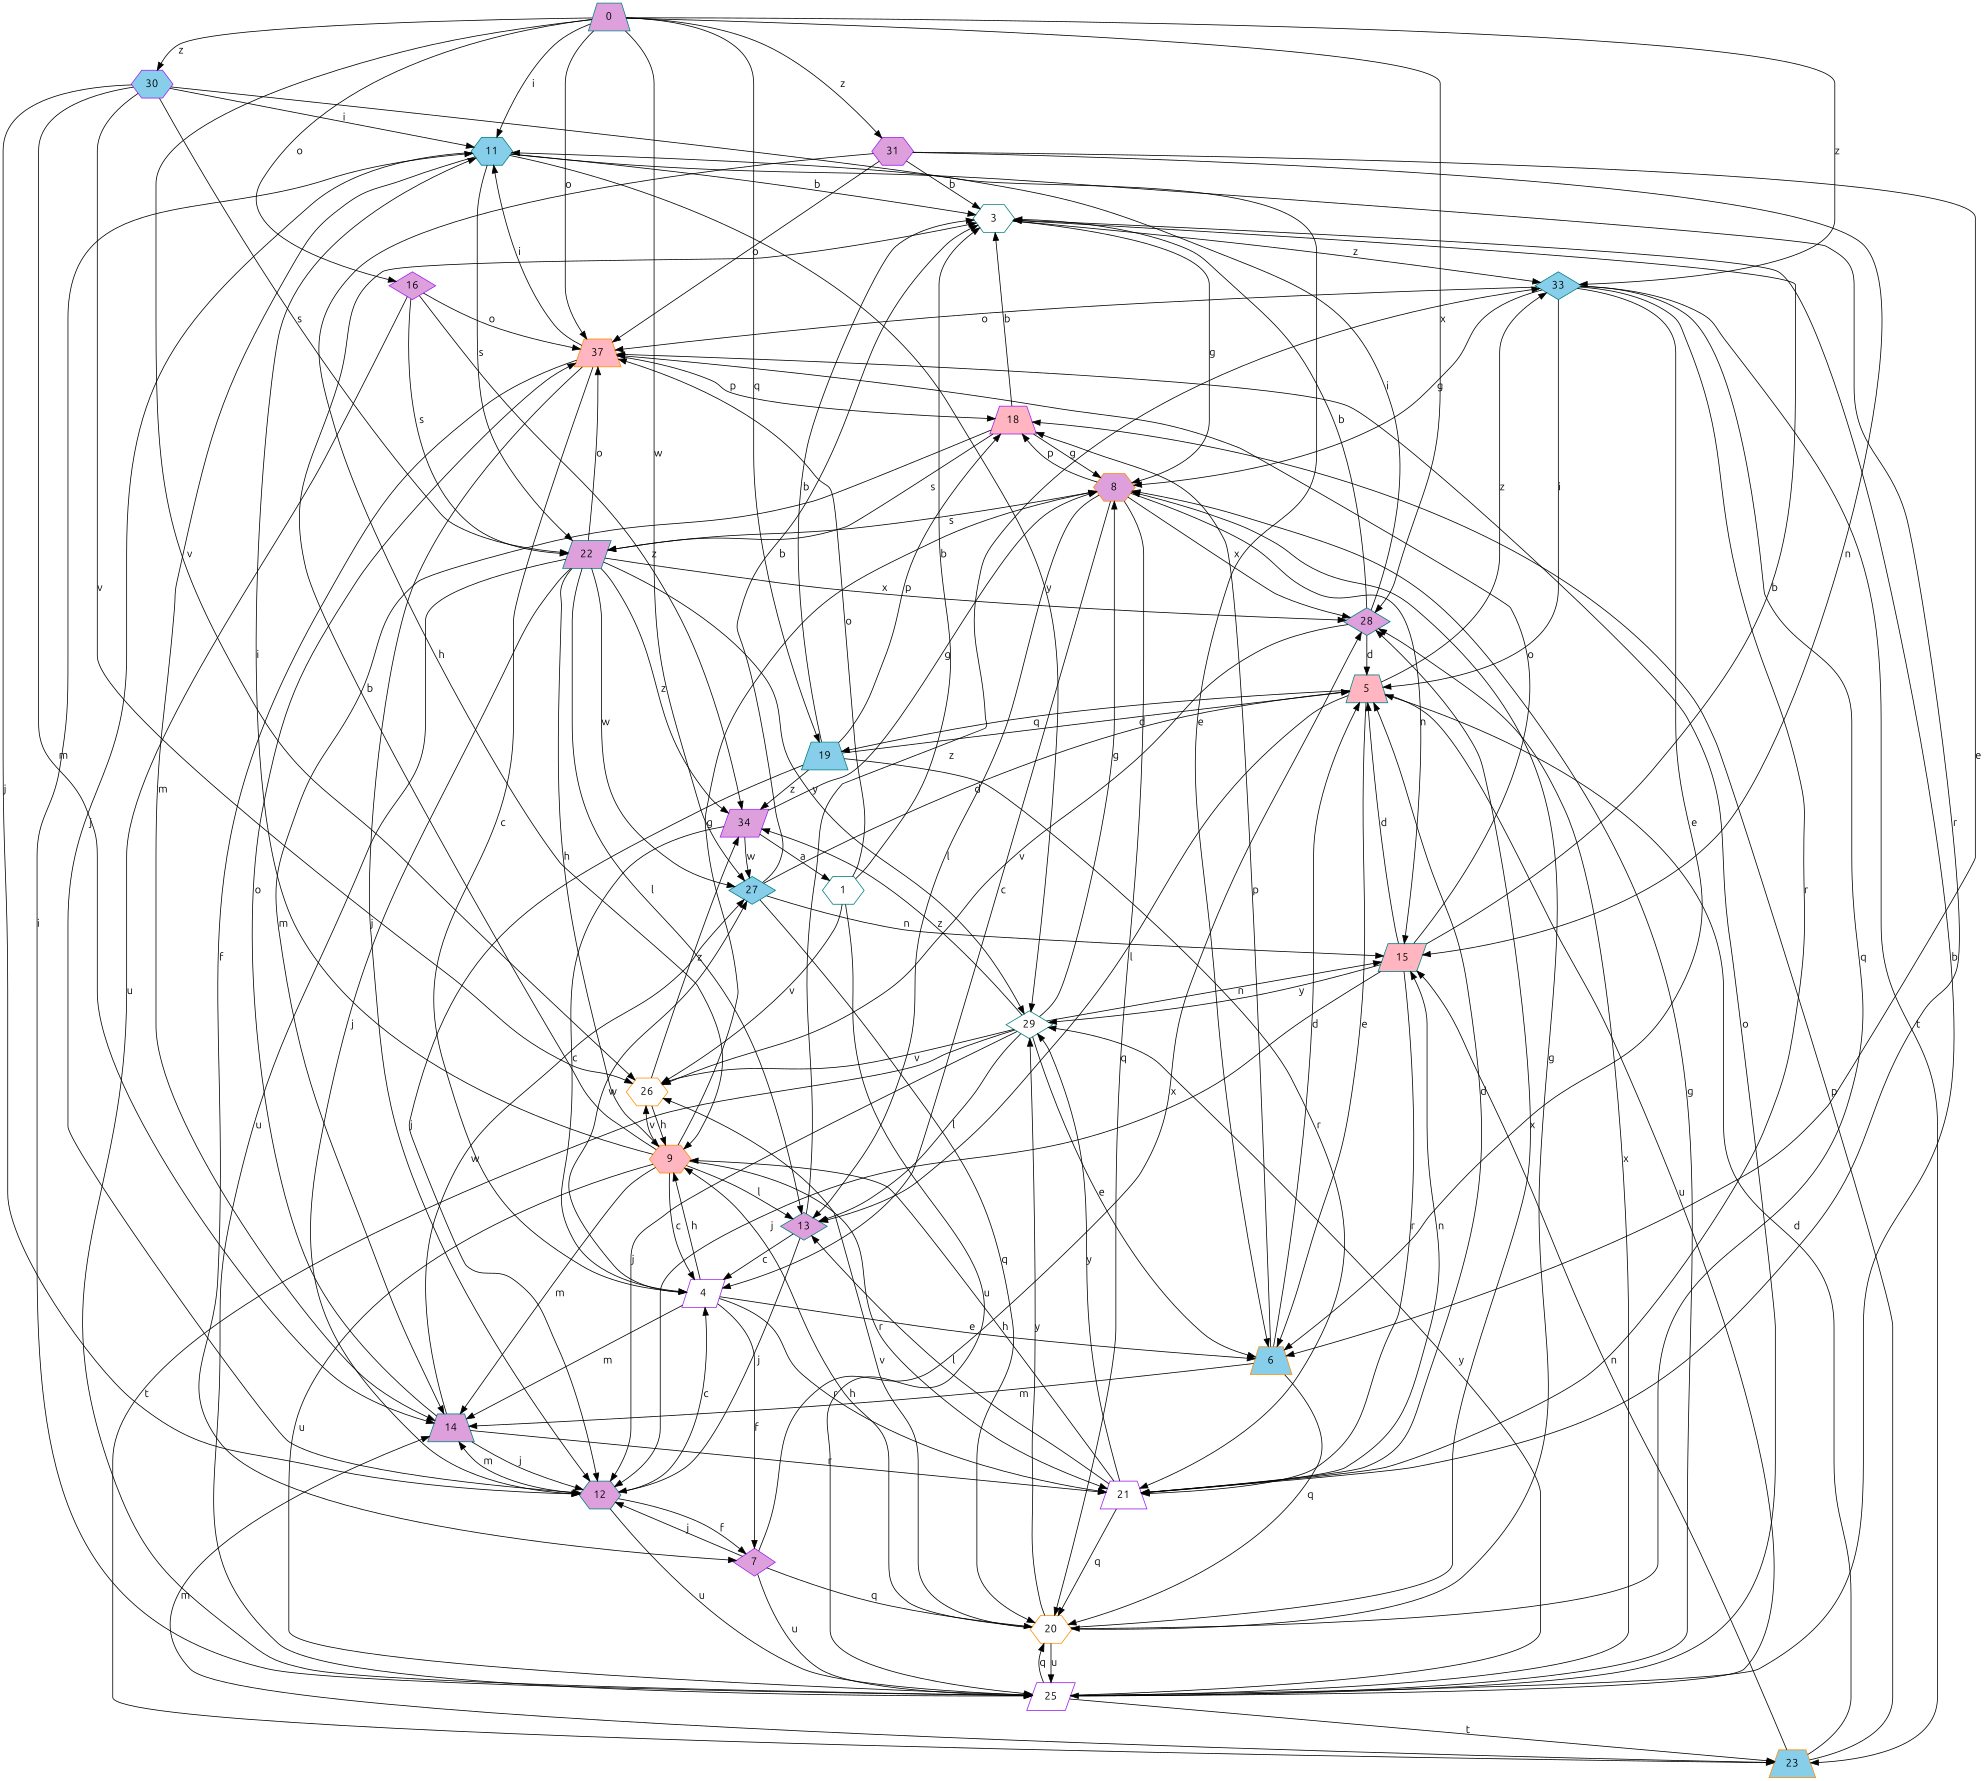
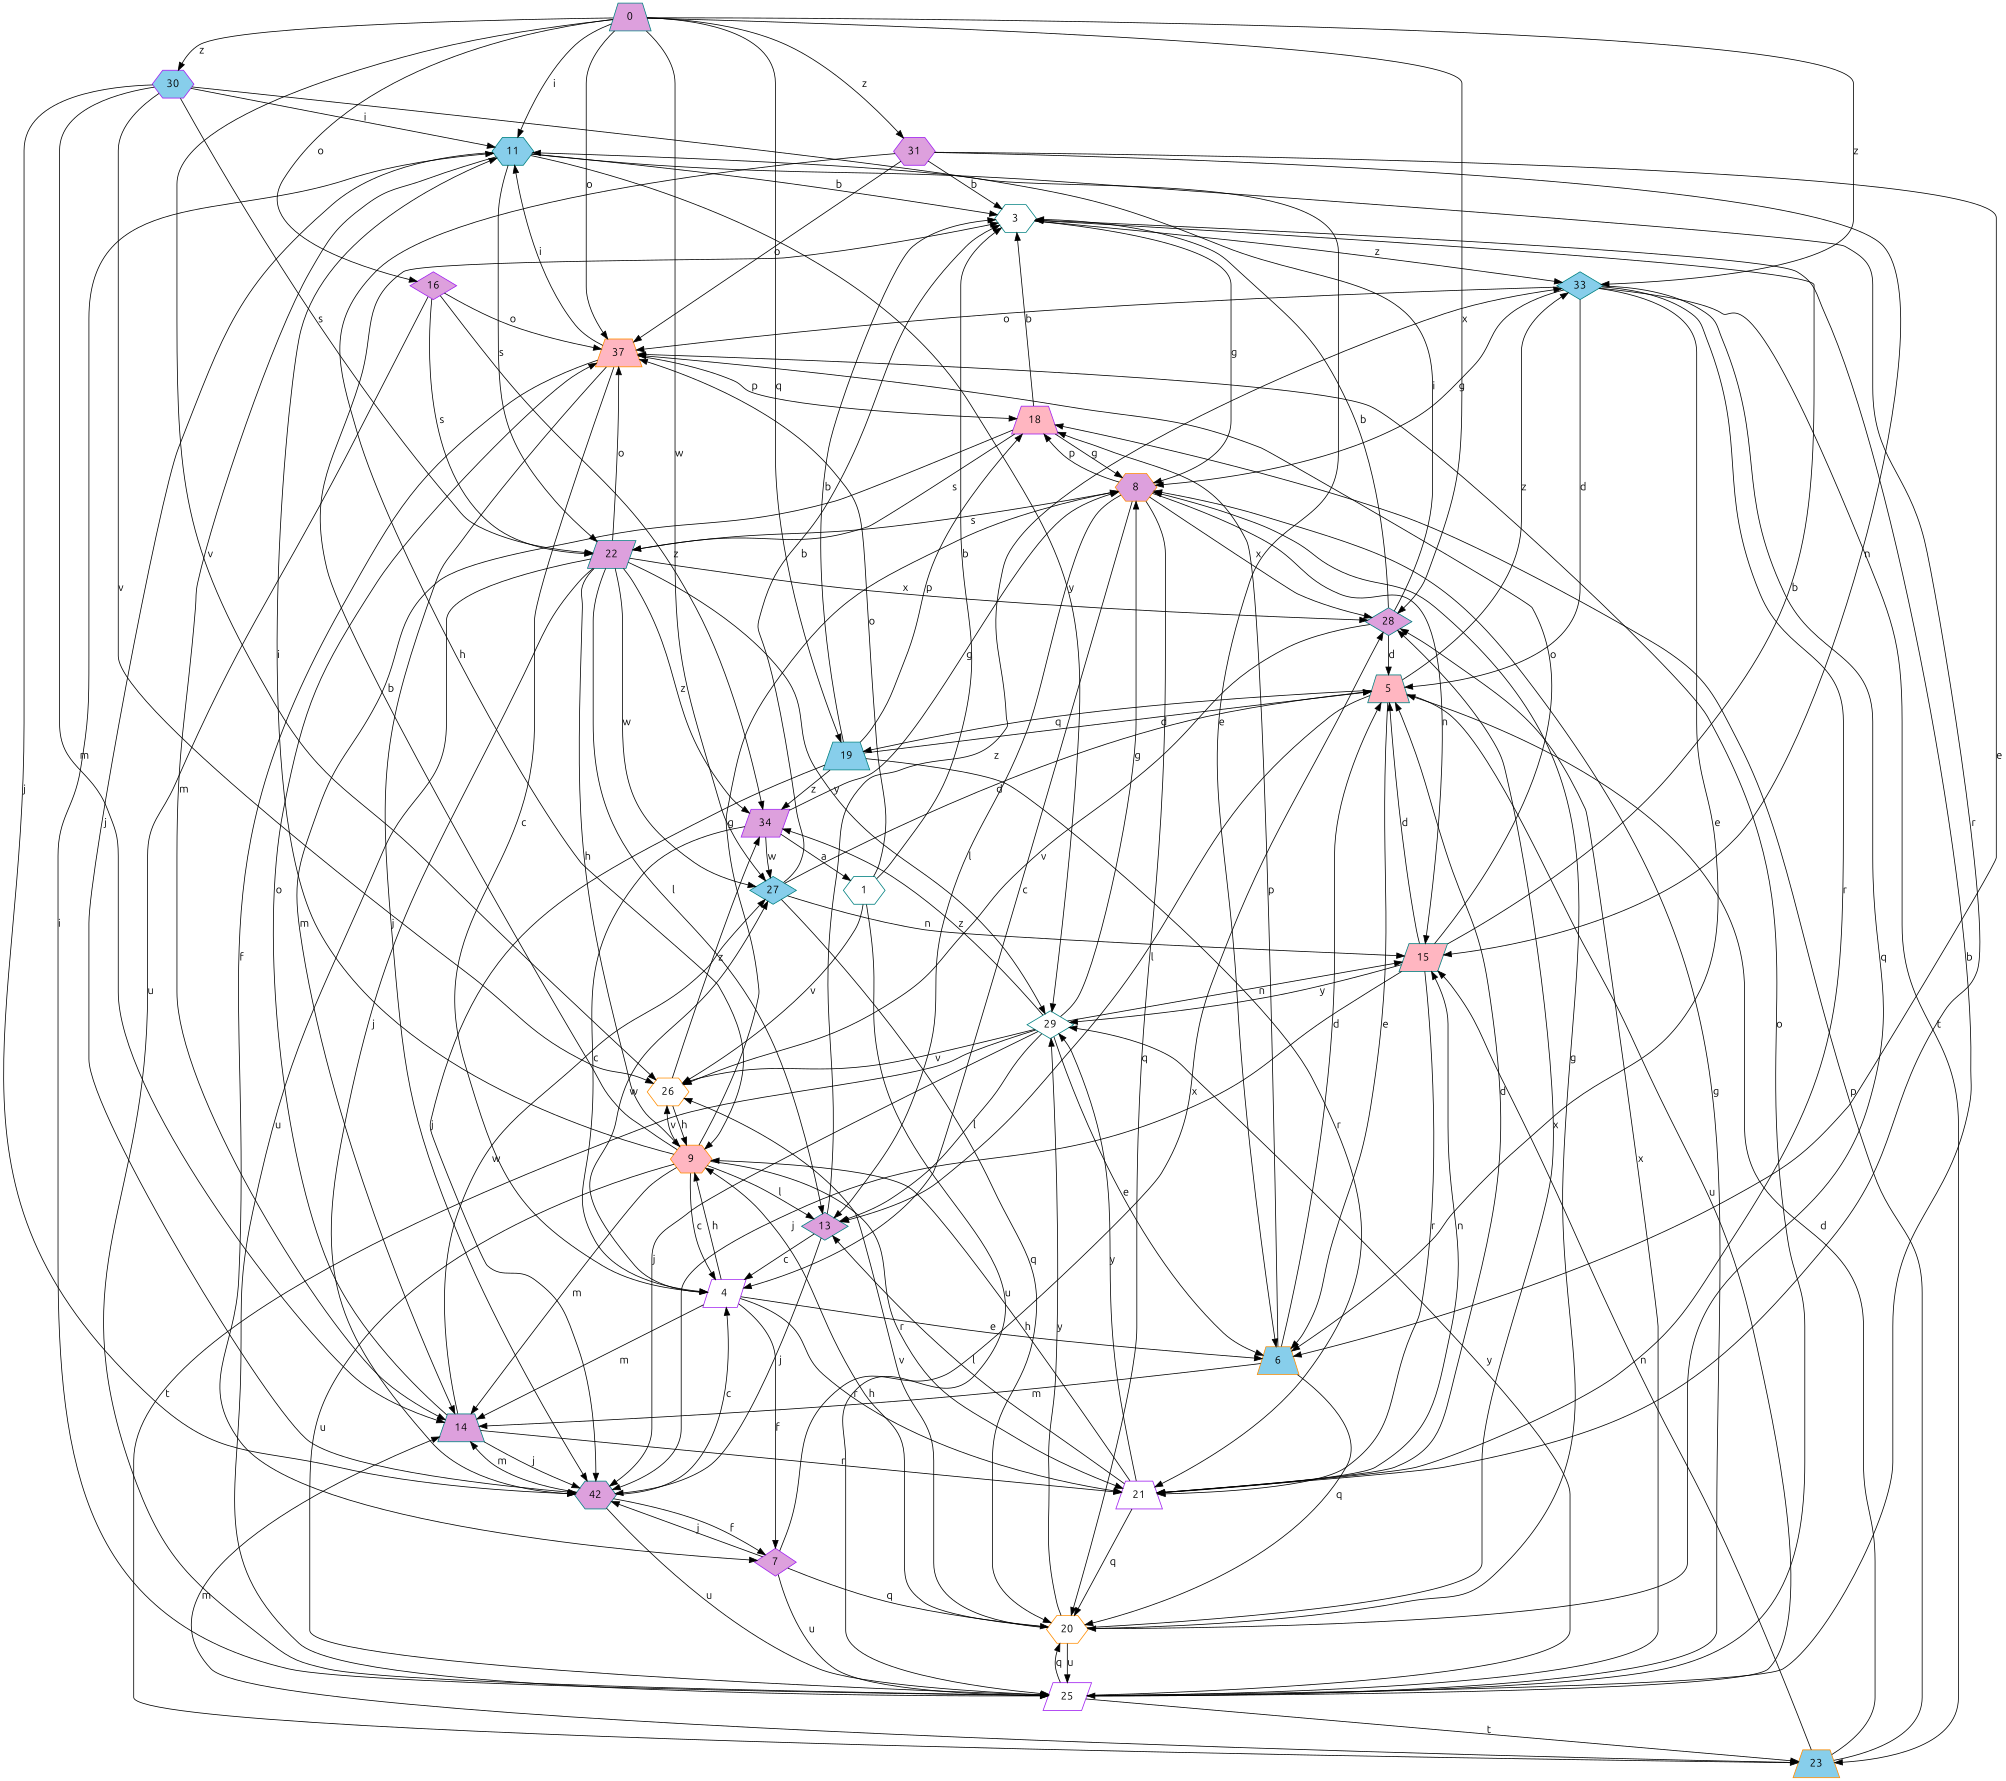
(1560, 487) -> (1584, 487)
(600, 1495) -> (595, 1495)
